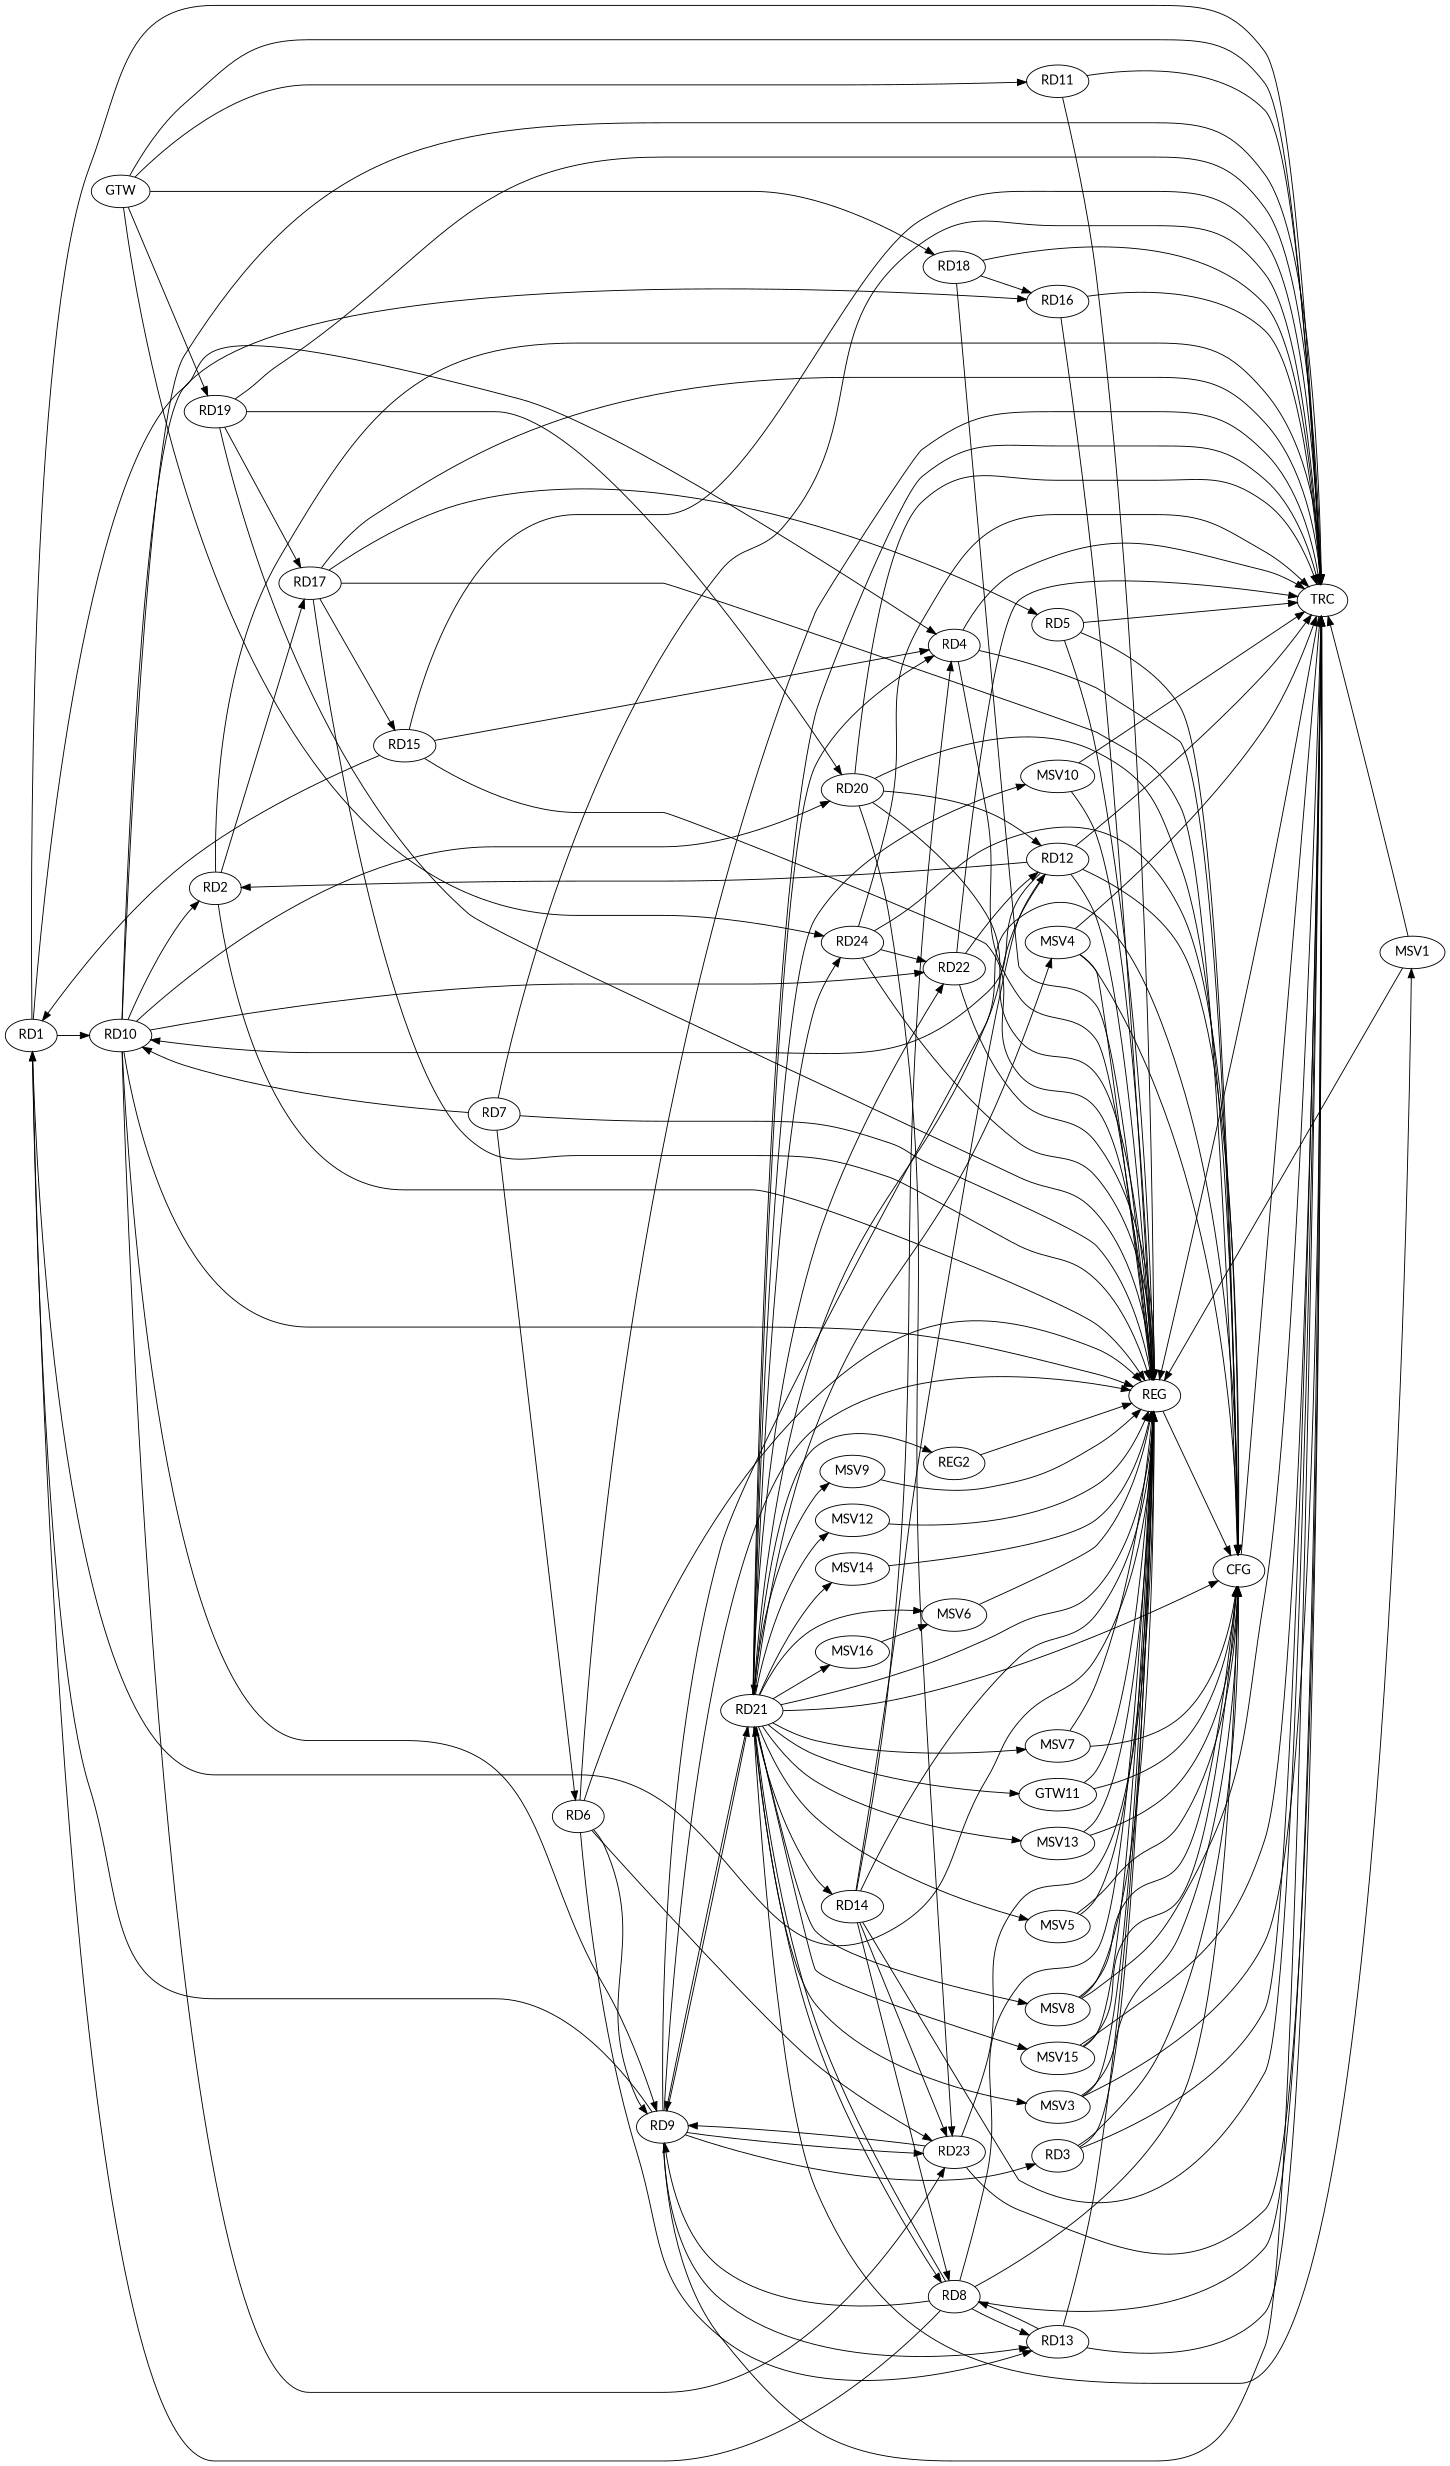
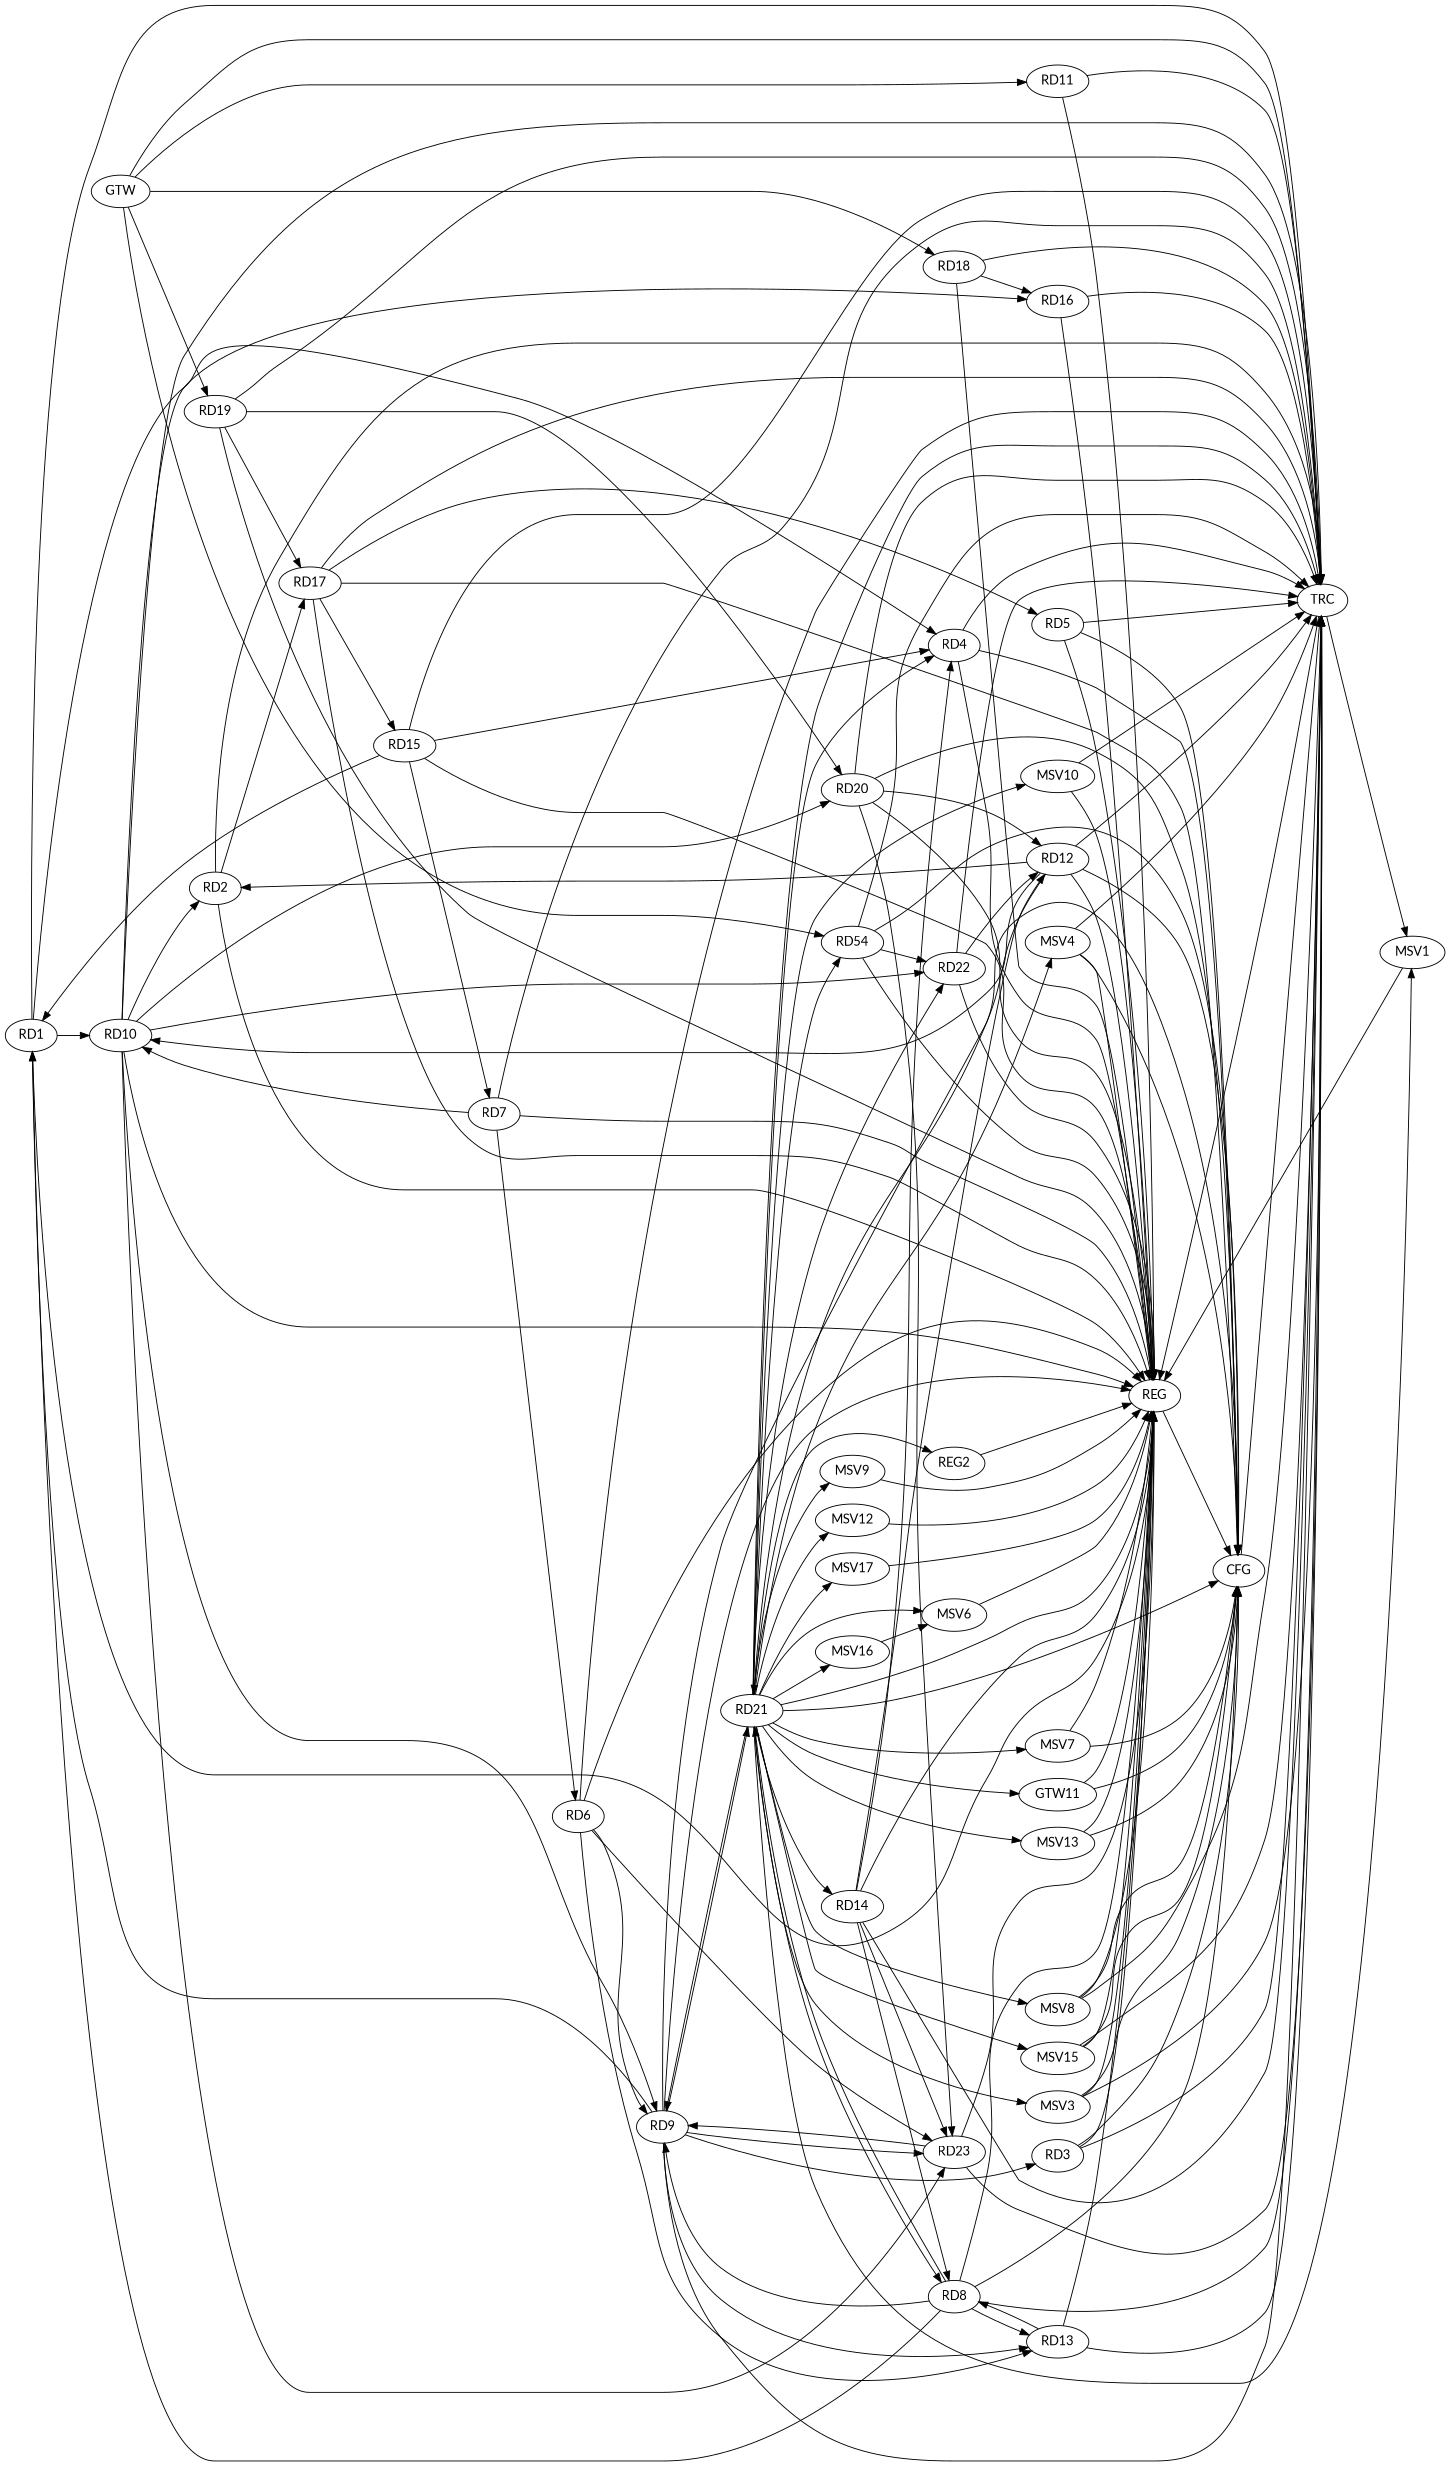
(1370, 780) -> (1365, 772)
none -> (448, 925)
(852, 942) -> (852, 942)
(852, 1569) -> (852, 1569)
(1058, 1927) -> none
